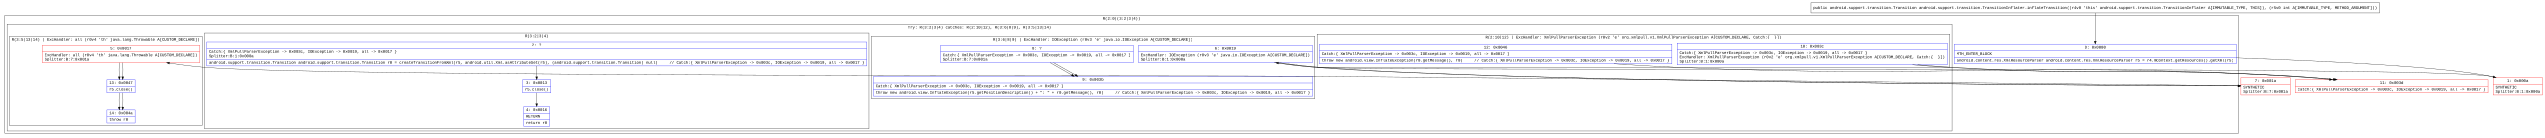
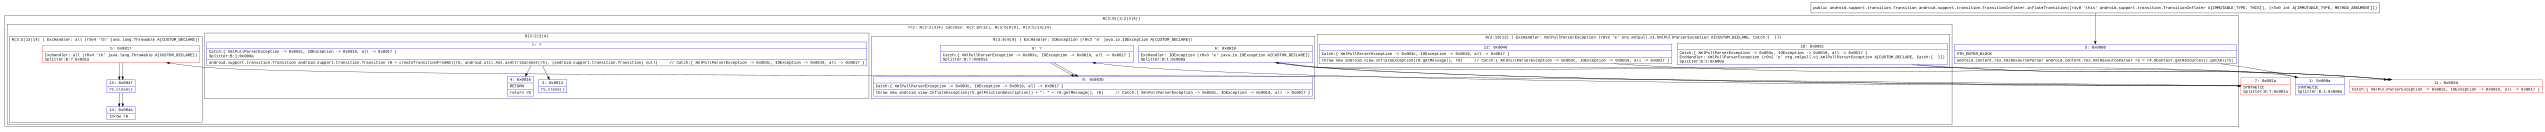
none -> (1668, 82)
(2518, 86) -> (2320, 86)
(537, 98) -> (529, 70)
